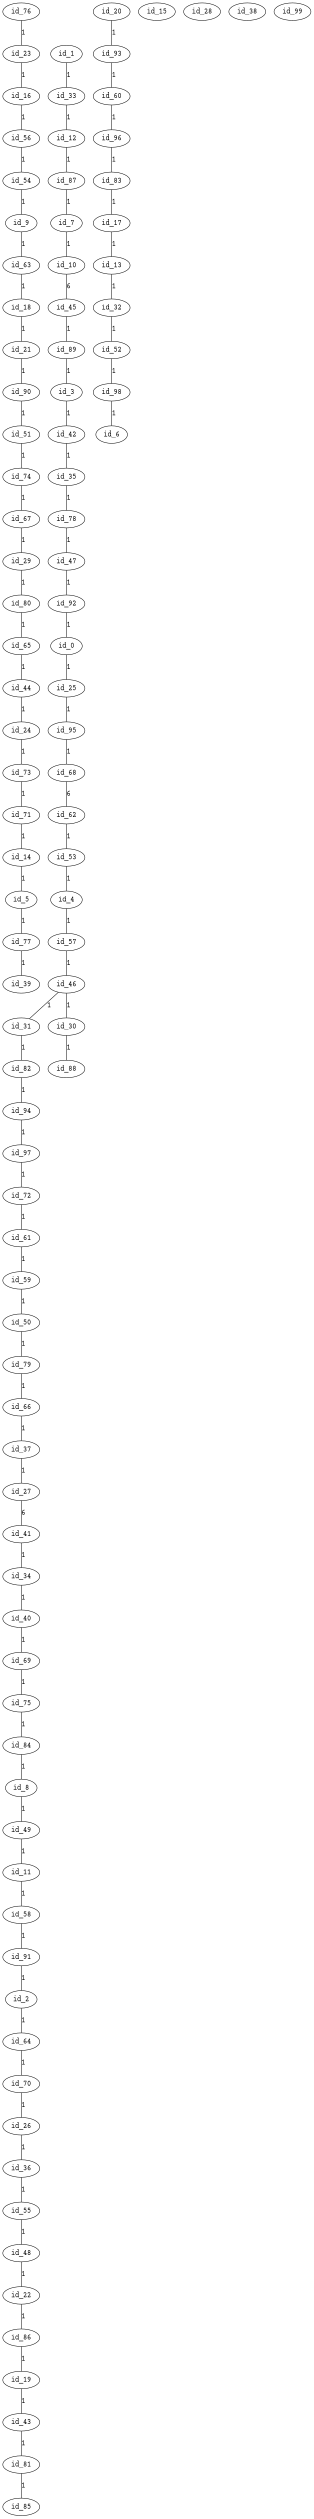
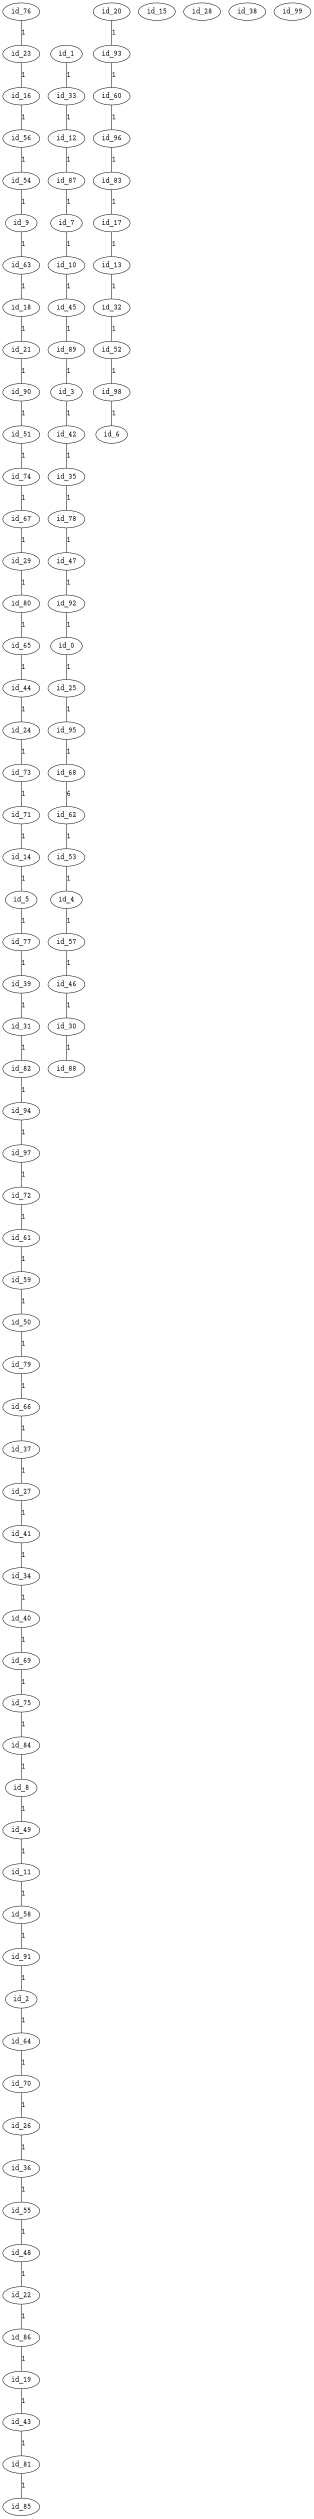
(69, 287) -> (69, 287)
(44, 1005) -> (21, 1006)
(23, 1513) -> (23, 1513)
